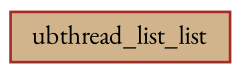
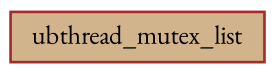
(120, 37) -> (138, 37)
